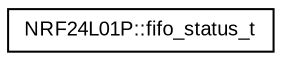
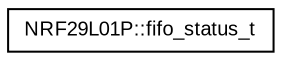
(141, 30) -> (141, 30)
